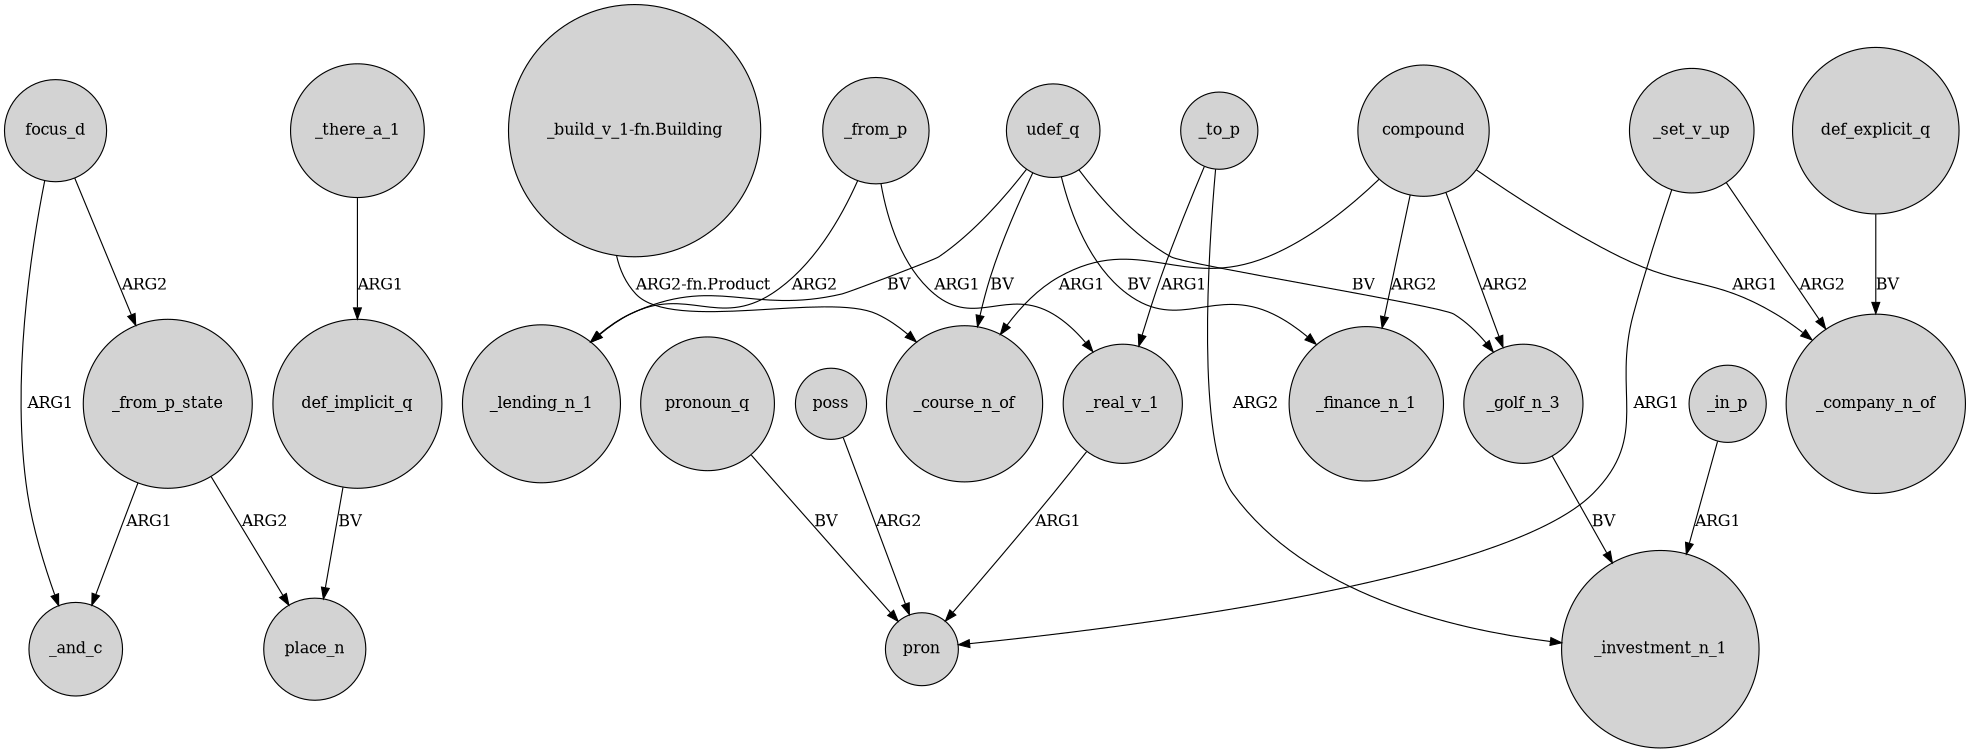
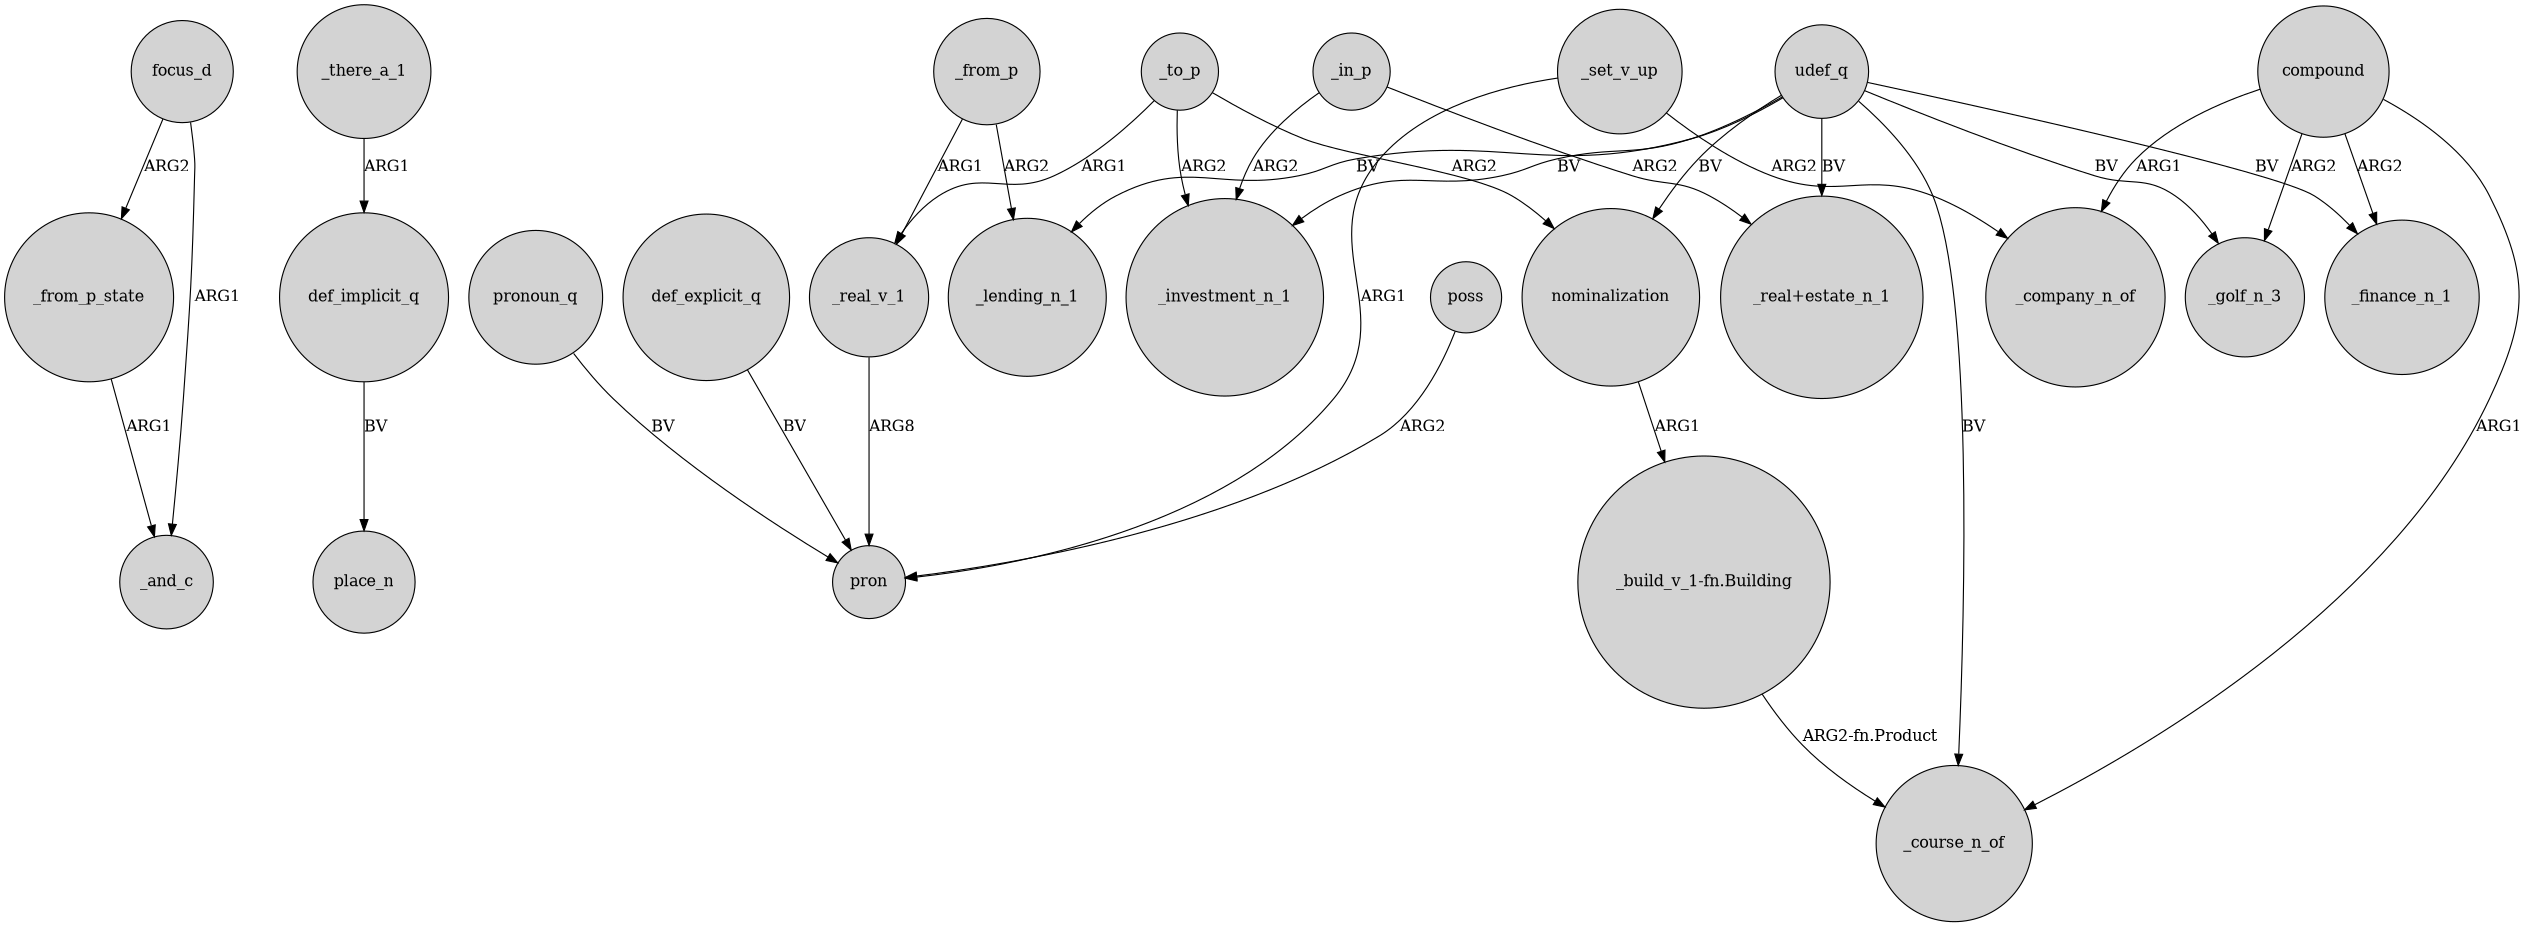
(1876, 258) -> (796, 455)
none -> (1611, 297)
none -> (1822, 297)
(1582, 509) -> (1542, 163)
(1058, 522) -> (892, 427)
(1718, 522) -> (1276, 167)
(247, 536) -> none
